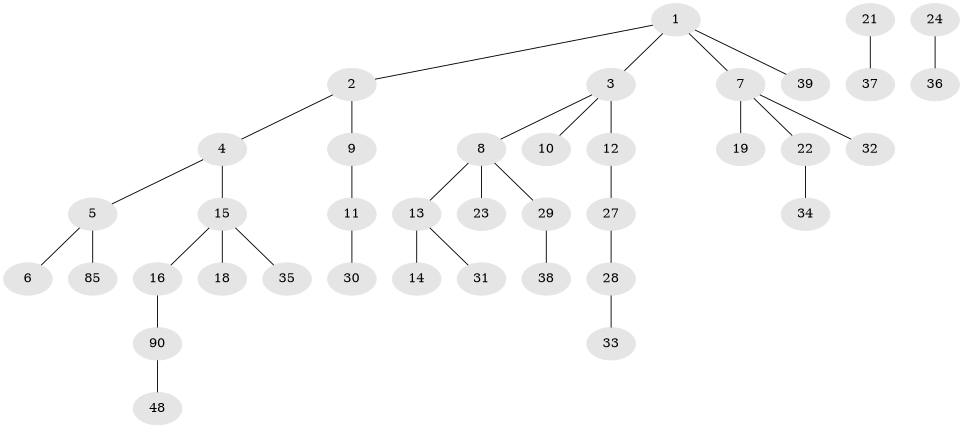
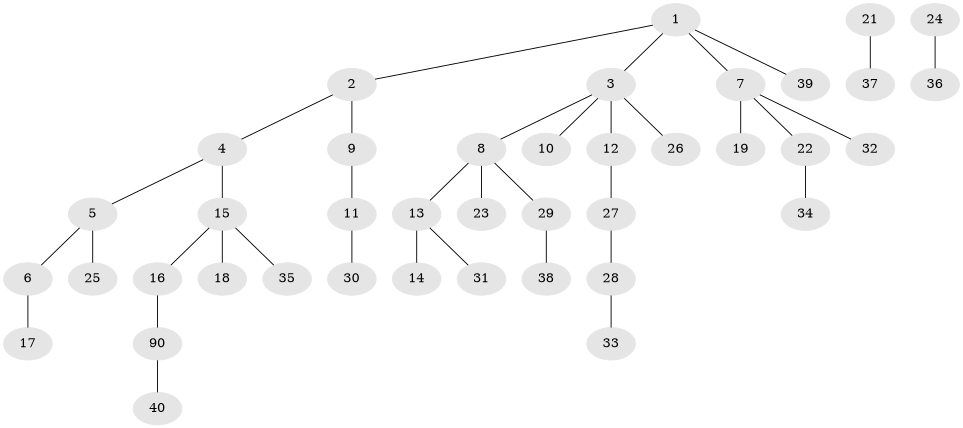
none -> (676, 149)
(93, 279) -> (93, 279)
none -> (28, 344)
(157, 409) -> (157, 409)
